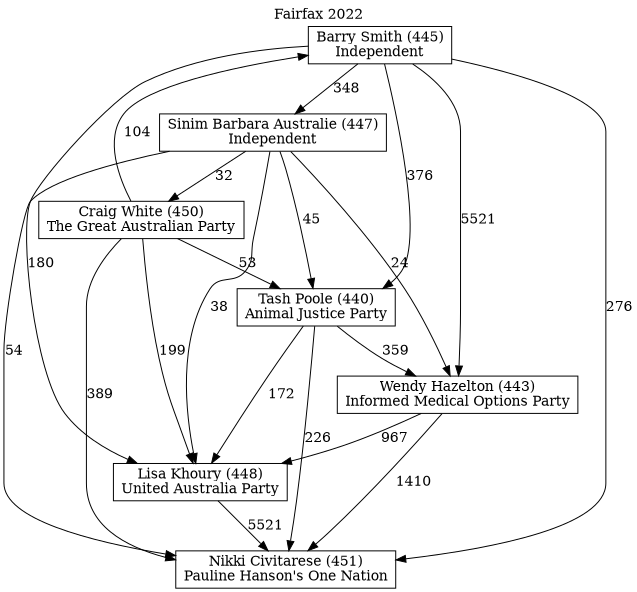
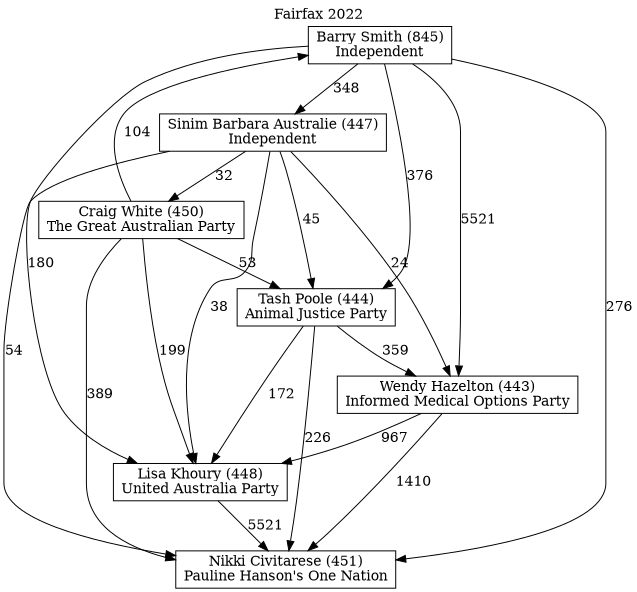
(380, 45) -> (380, 45)
(316, 307) -> (316, 307)
